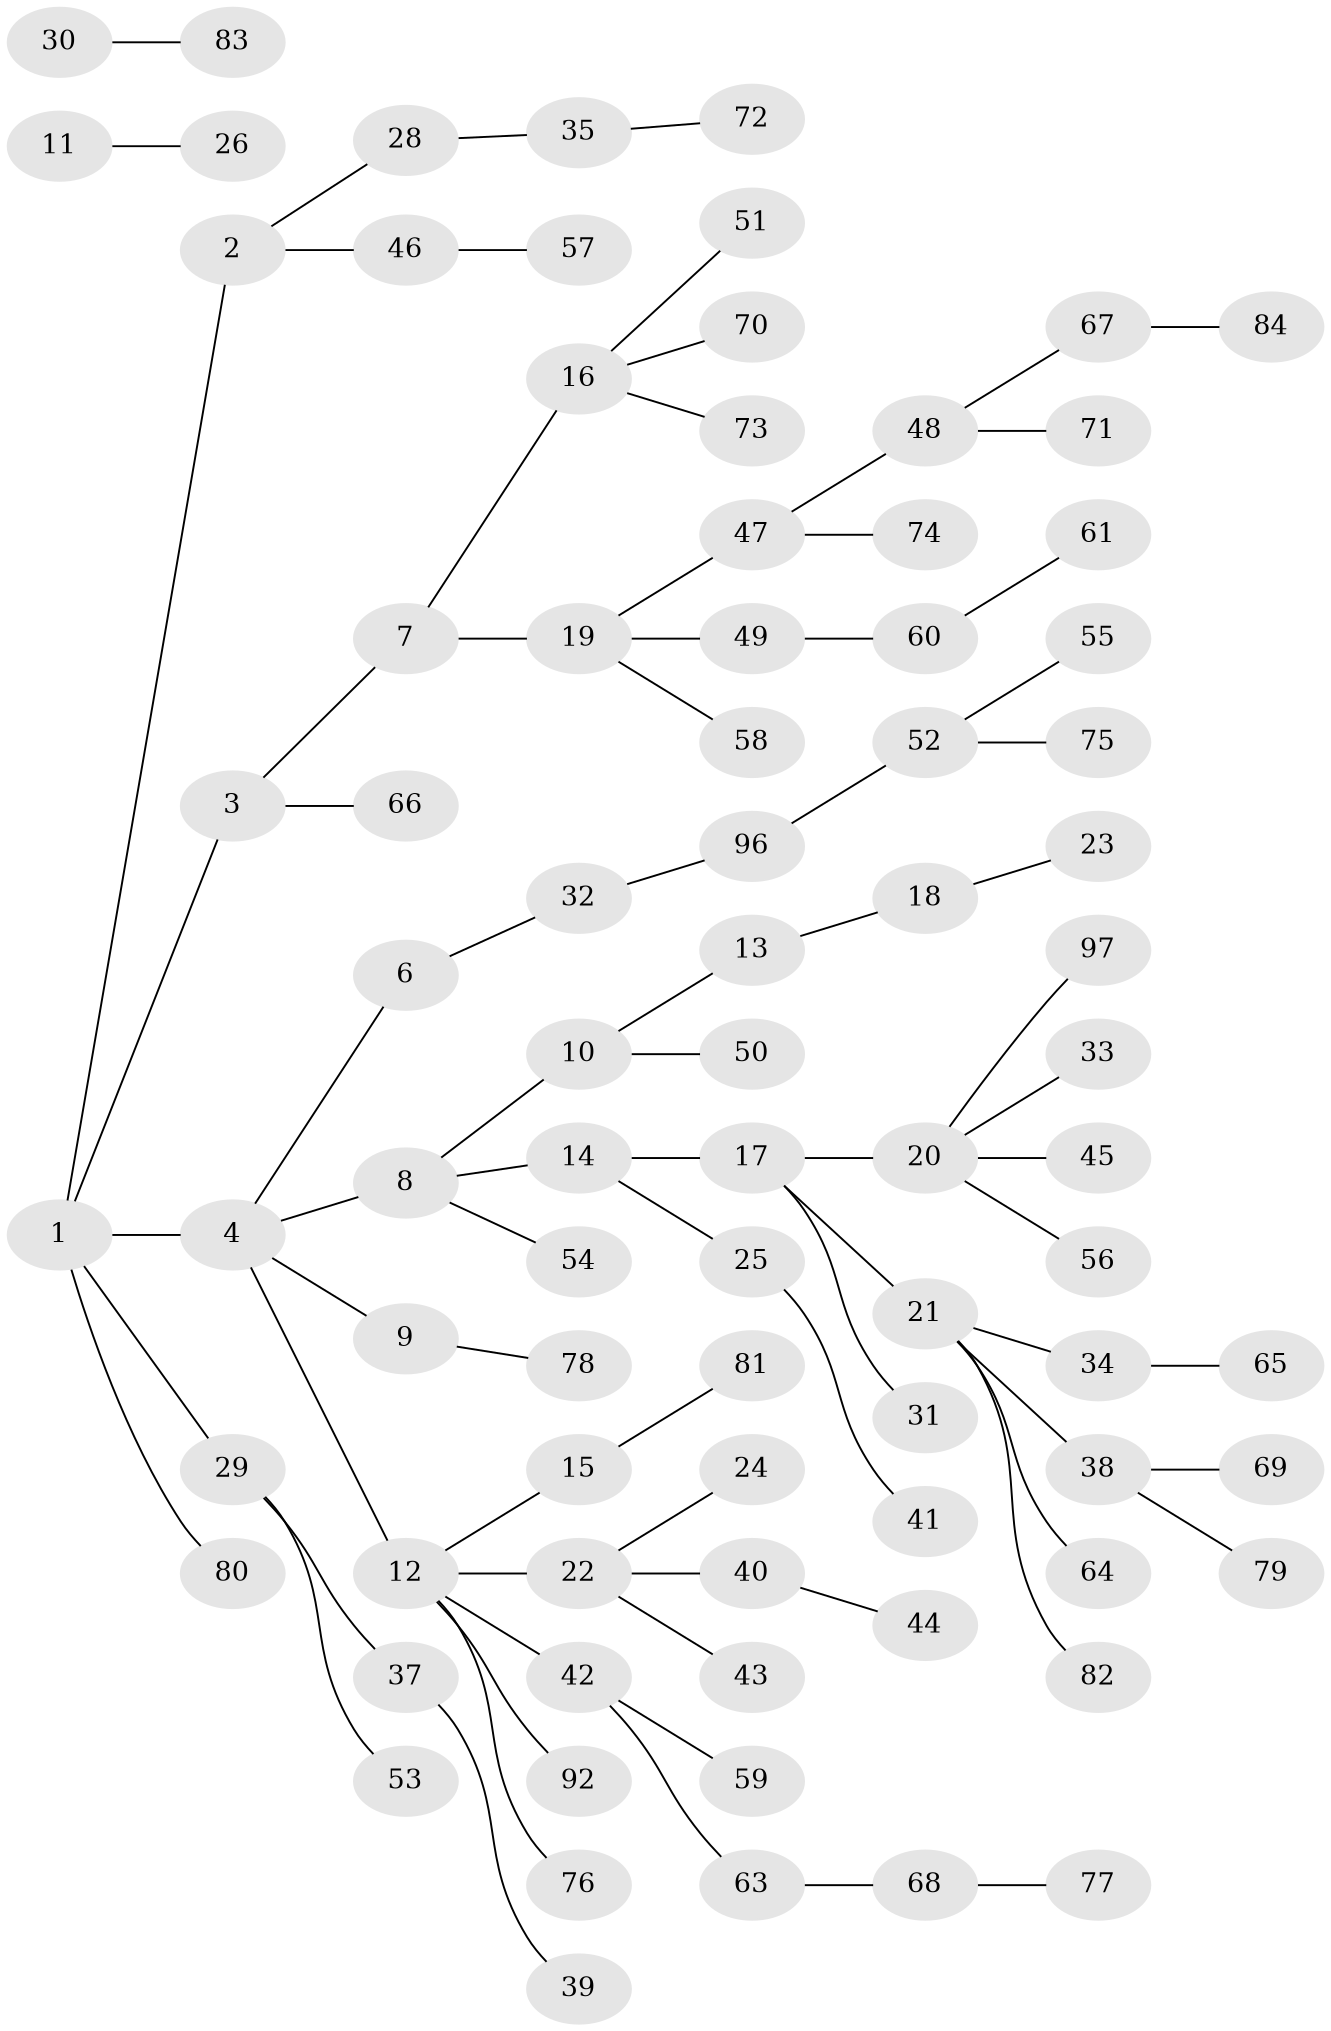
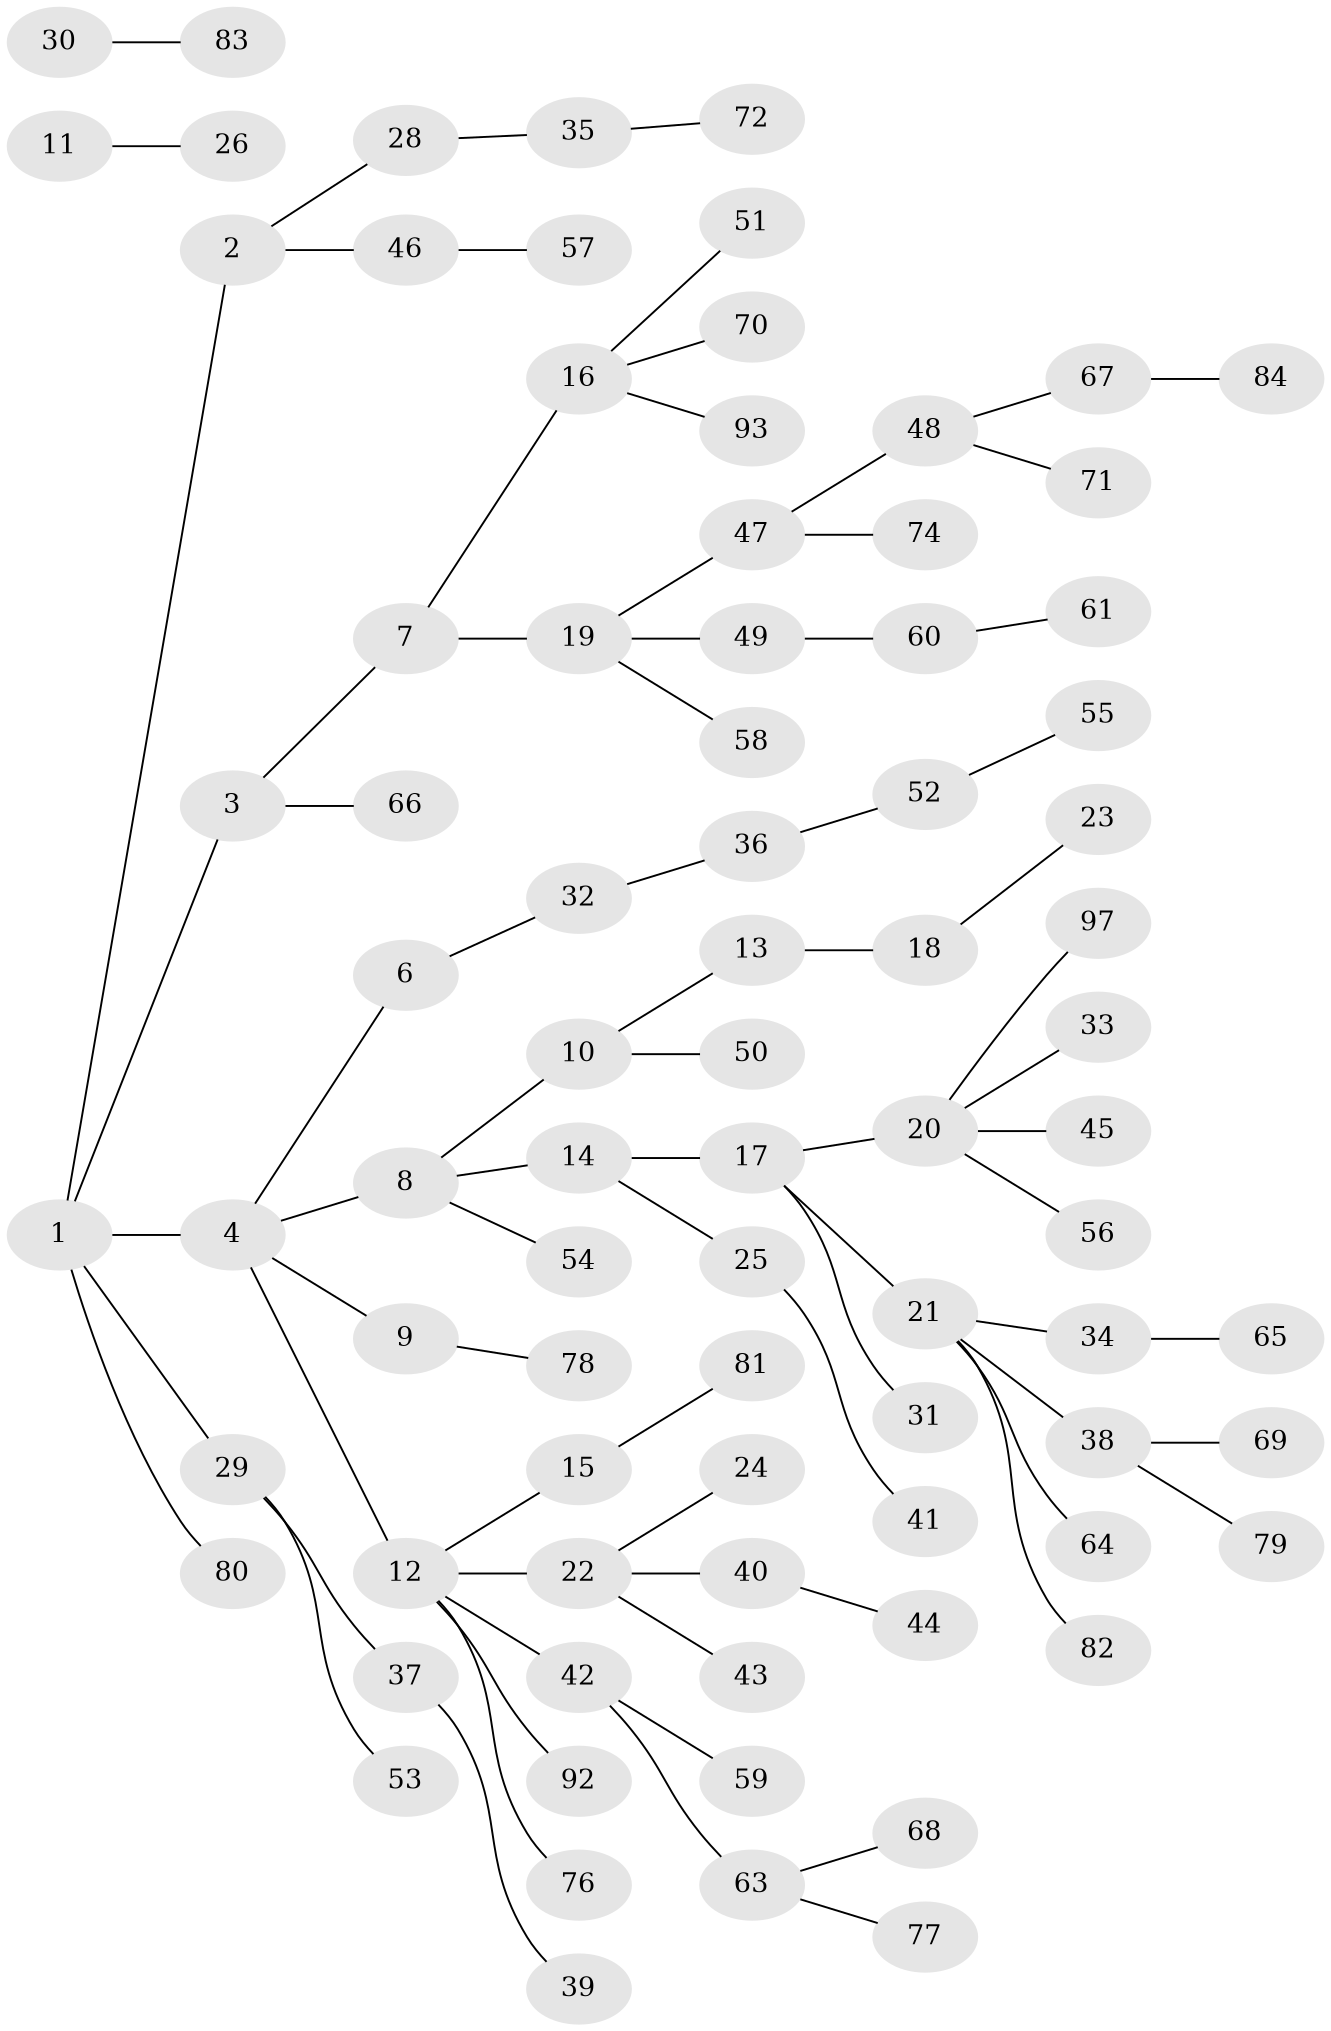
(752, 431) -> (752, 431)
(1098, 743) -> none
(752, 846) -> (752, 846)
(1012, 1885) -> (839, 1911)
